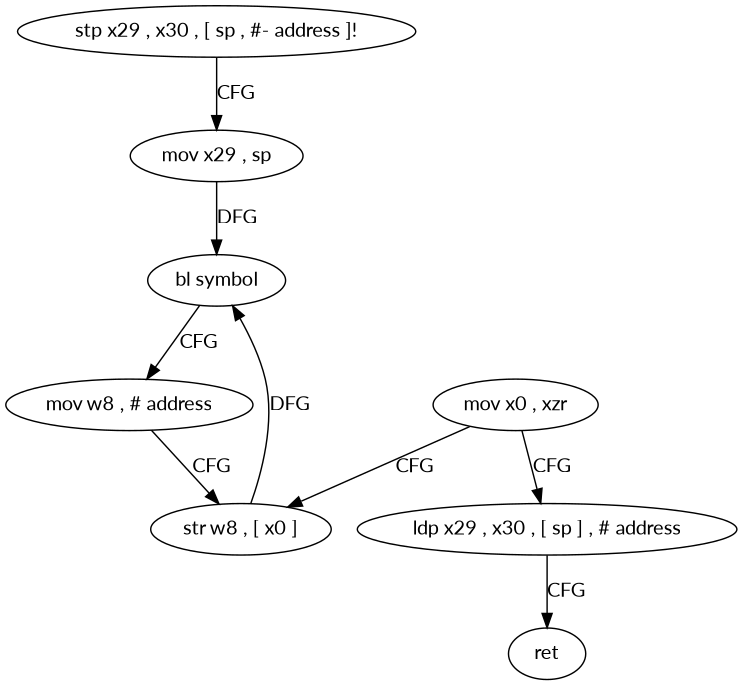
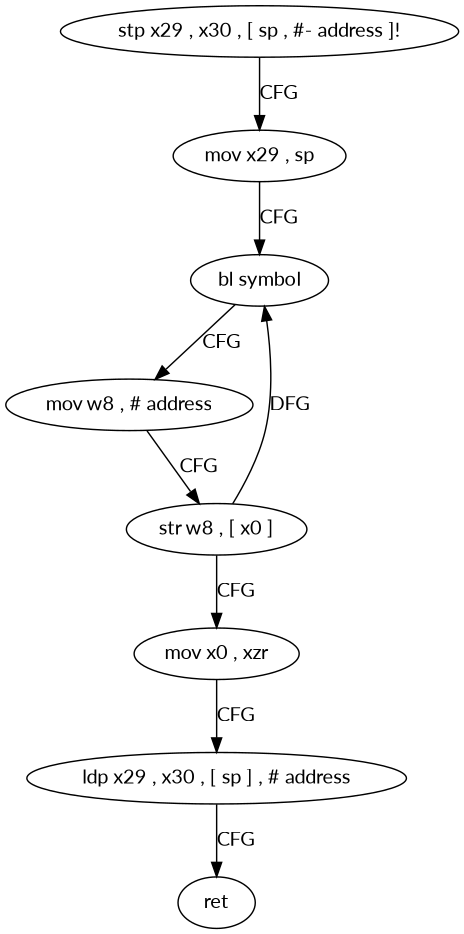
(237, 218) -> (280, 218)
(385, 464) -> (217, 584)
